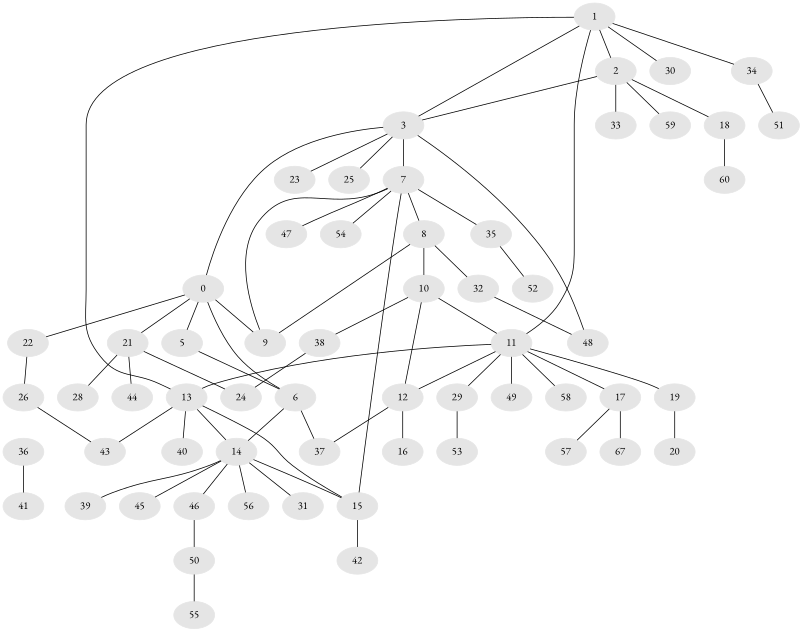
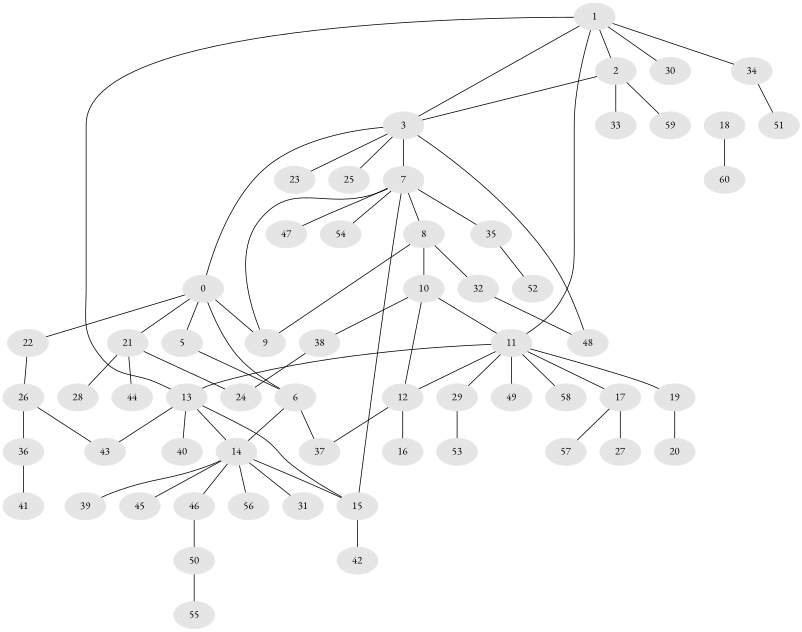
(670, 98) -> none
none -> (23, 425)
(620, 452) -> (620, 452)
